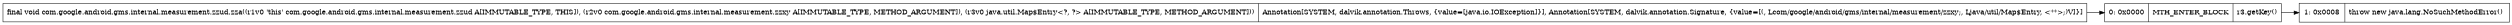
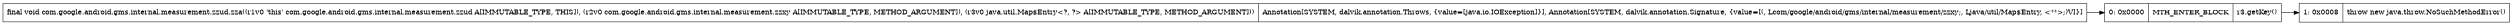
(2426, 12) -> (2426, 12)
